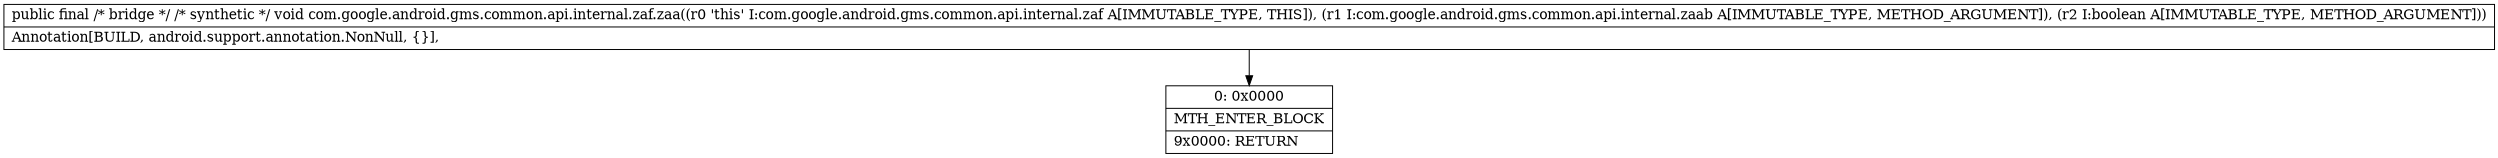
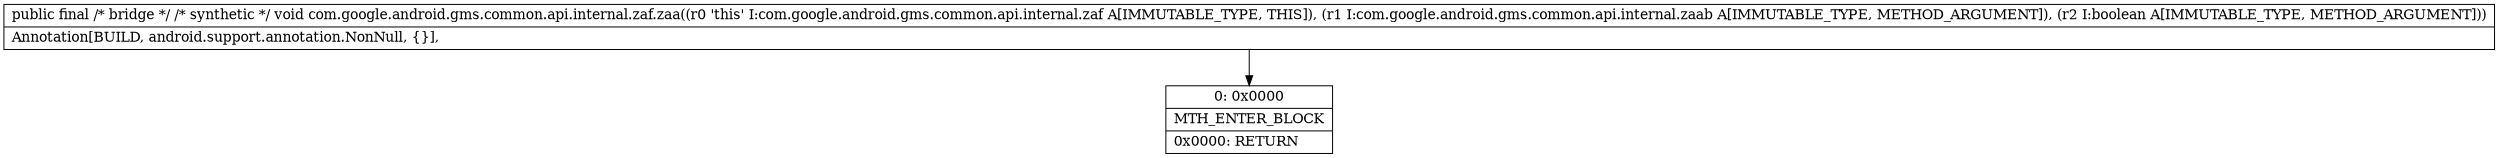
(1243, 142) -> (1243, 142)
